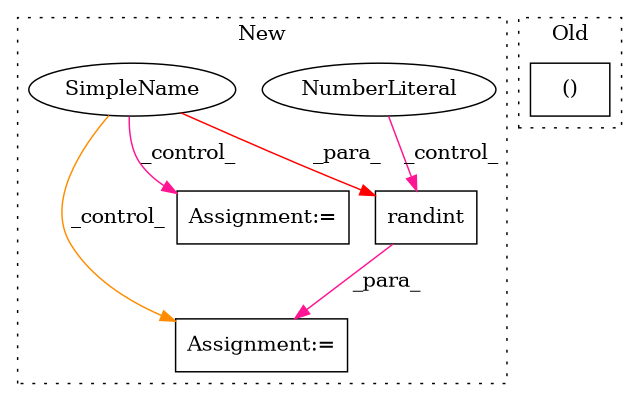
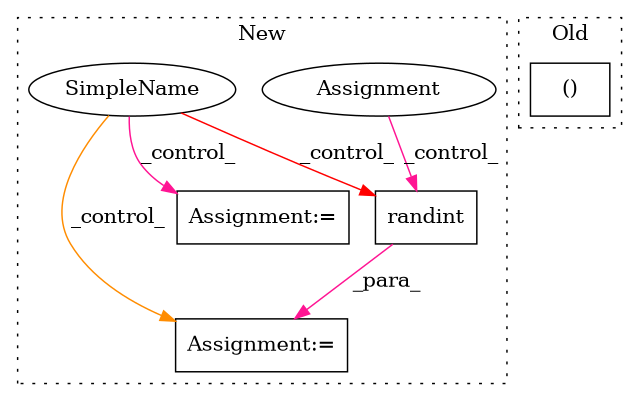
(379, 90) -> (379, 90)
(347, 154) -> (347, 154)
